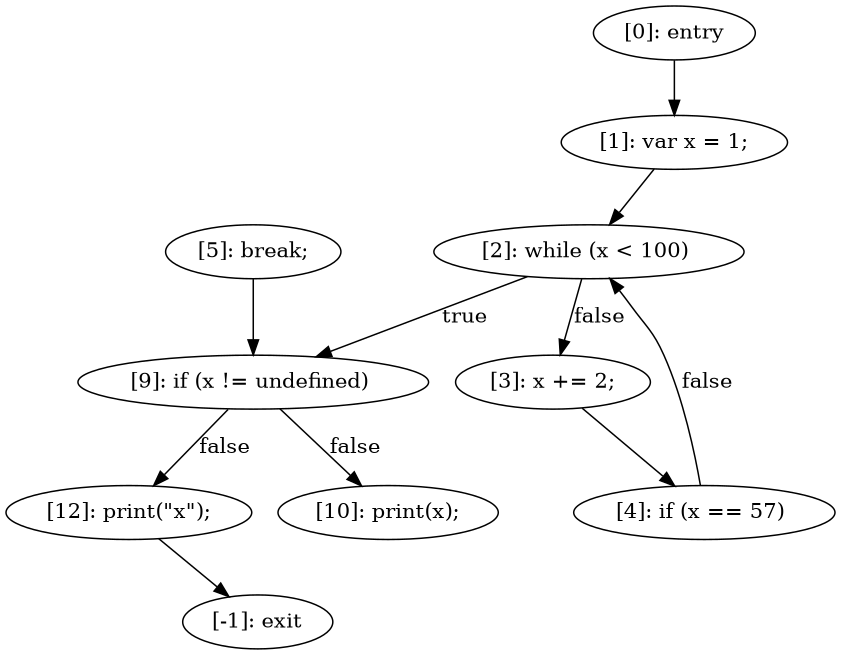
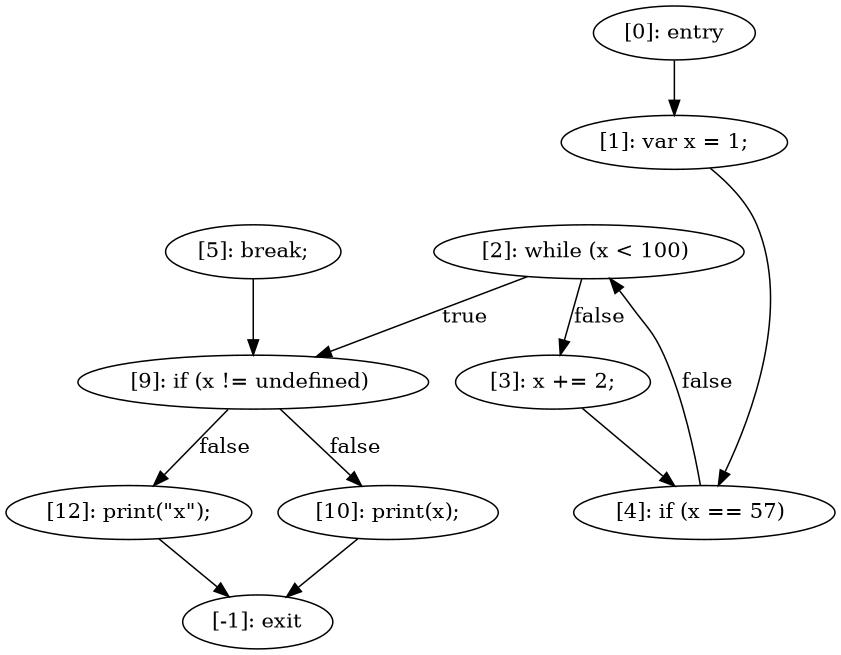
(637, 191) -> (770, 314)
none -> (328, 563)
